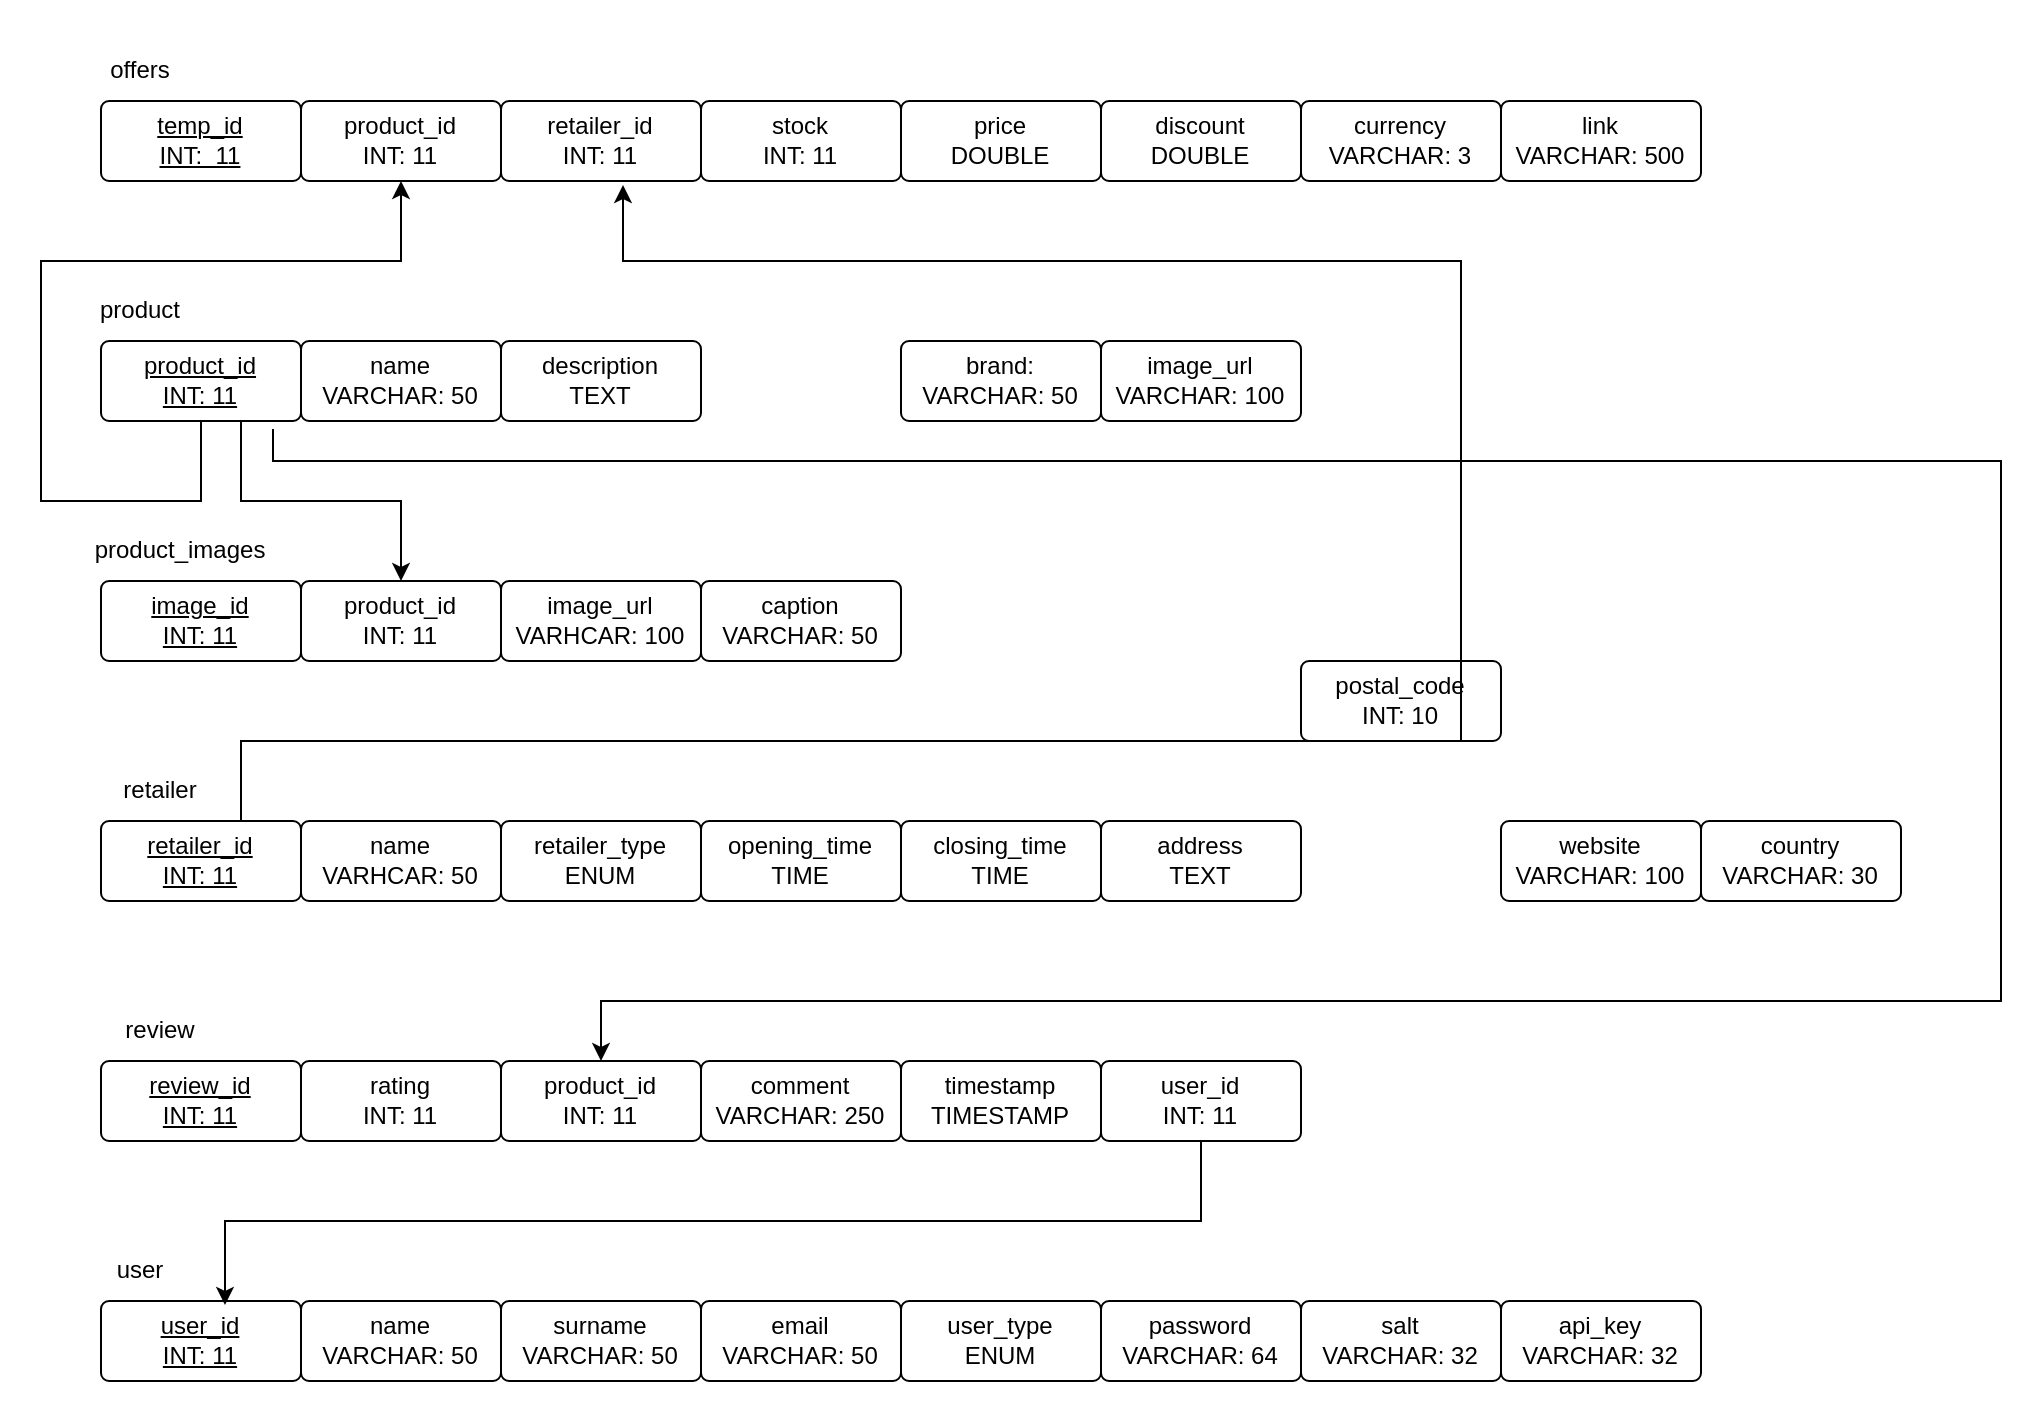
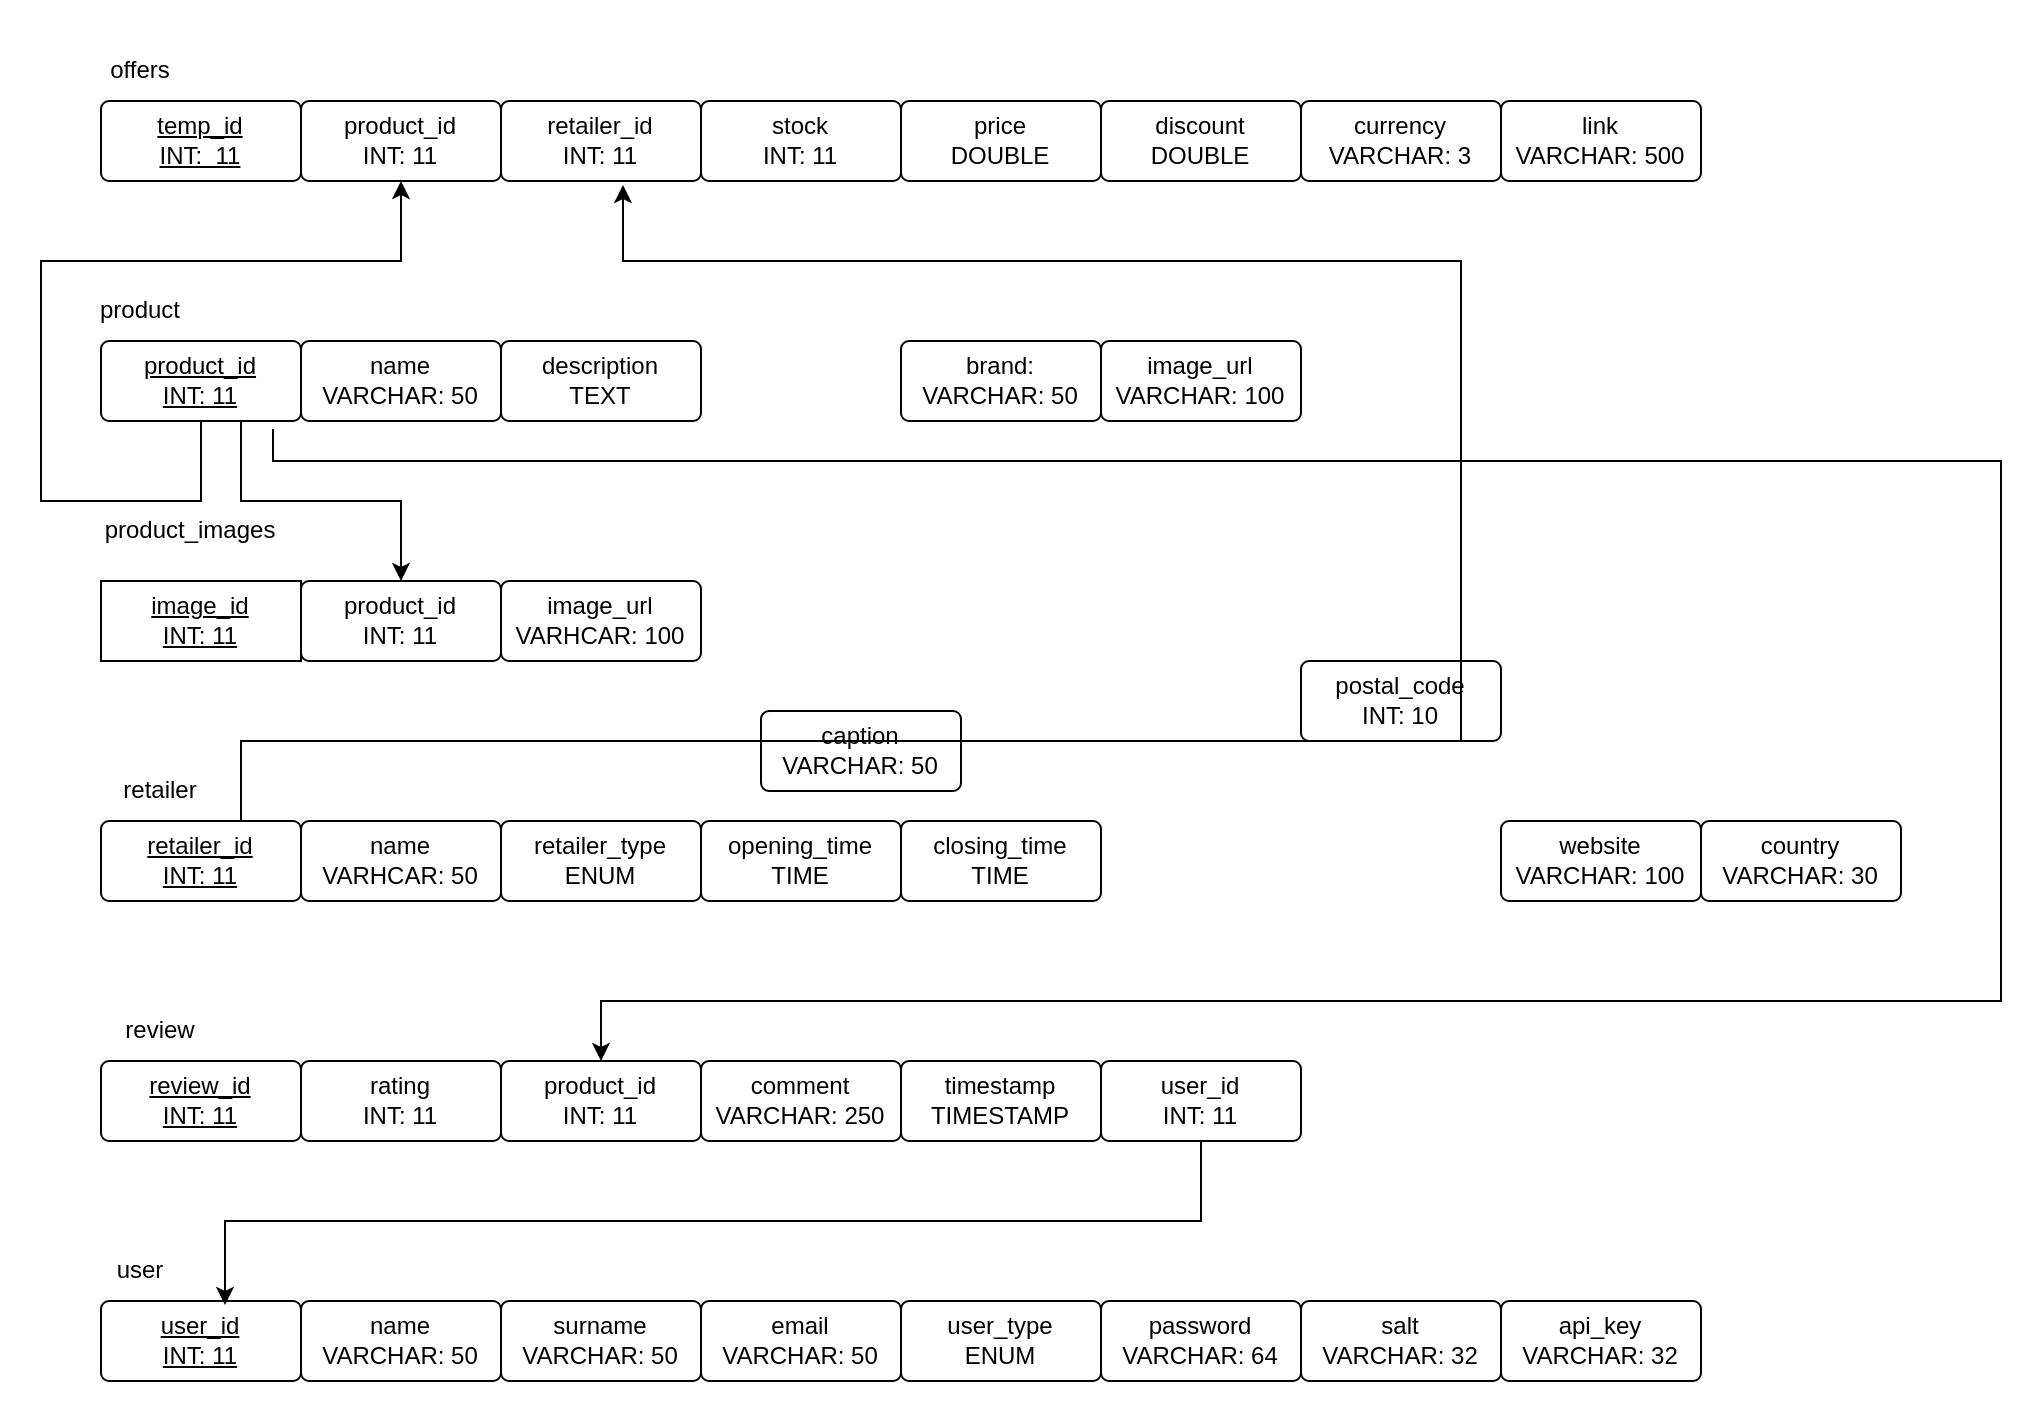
(181, 551) -> (191, 531)
(201, 621) -> (201, 621)
(801, 621) -> (861, 751)
(1201, 861) -> none
